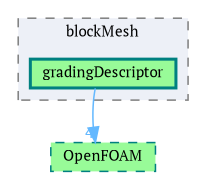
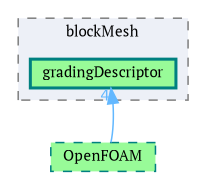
(93, 110) -> (113, 123)
